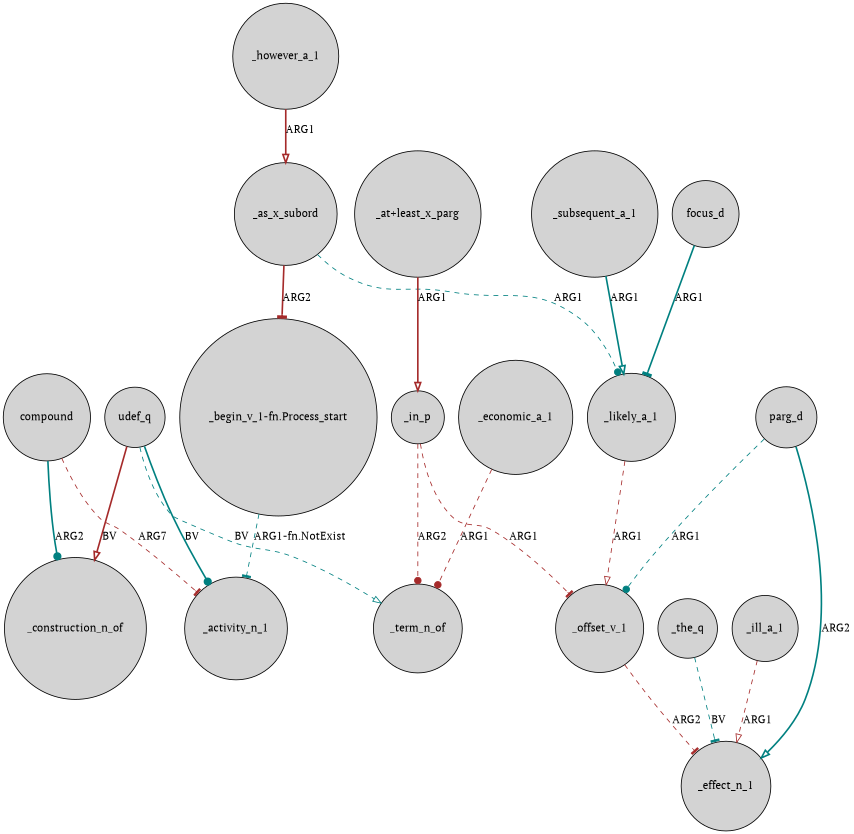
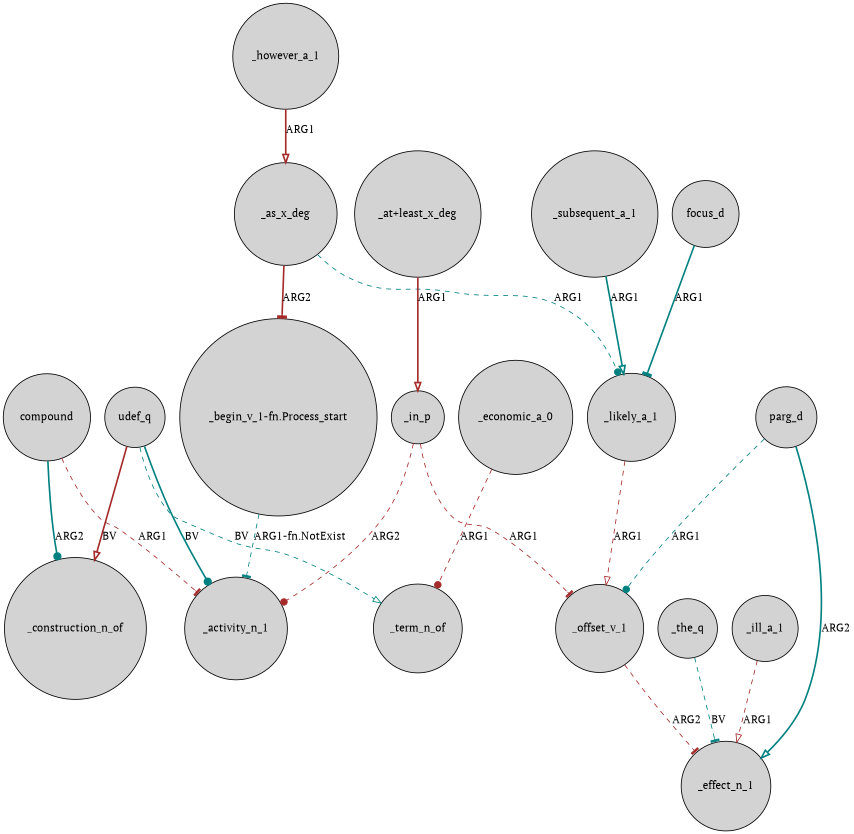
(286, 214) -> (286, 214)
(418, 214) -> (418, 214)
(516, 417) -> (516, 417)
(418, 511) -> (368, 536)
(153, 537) -> (153, 537)
